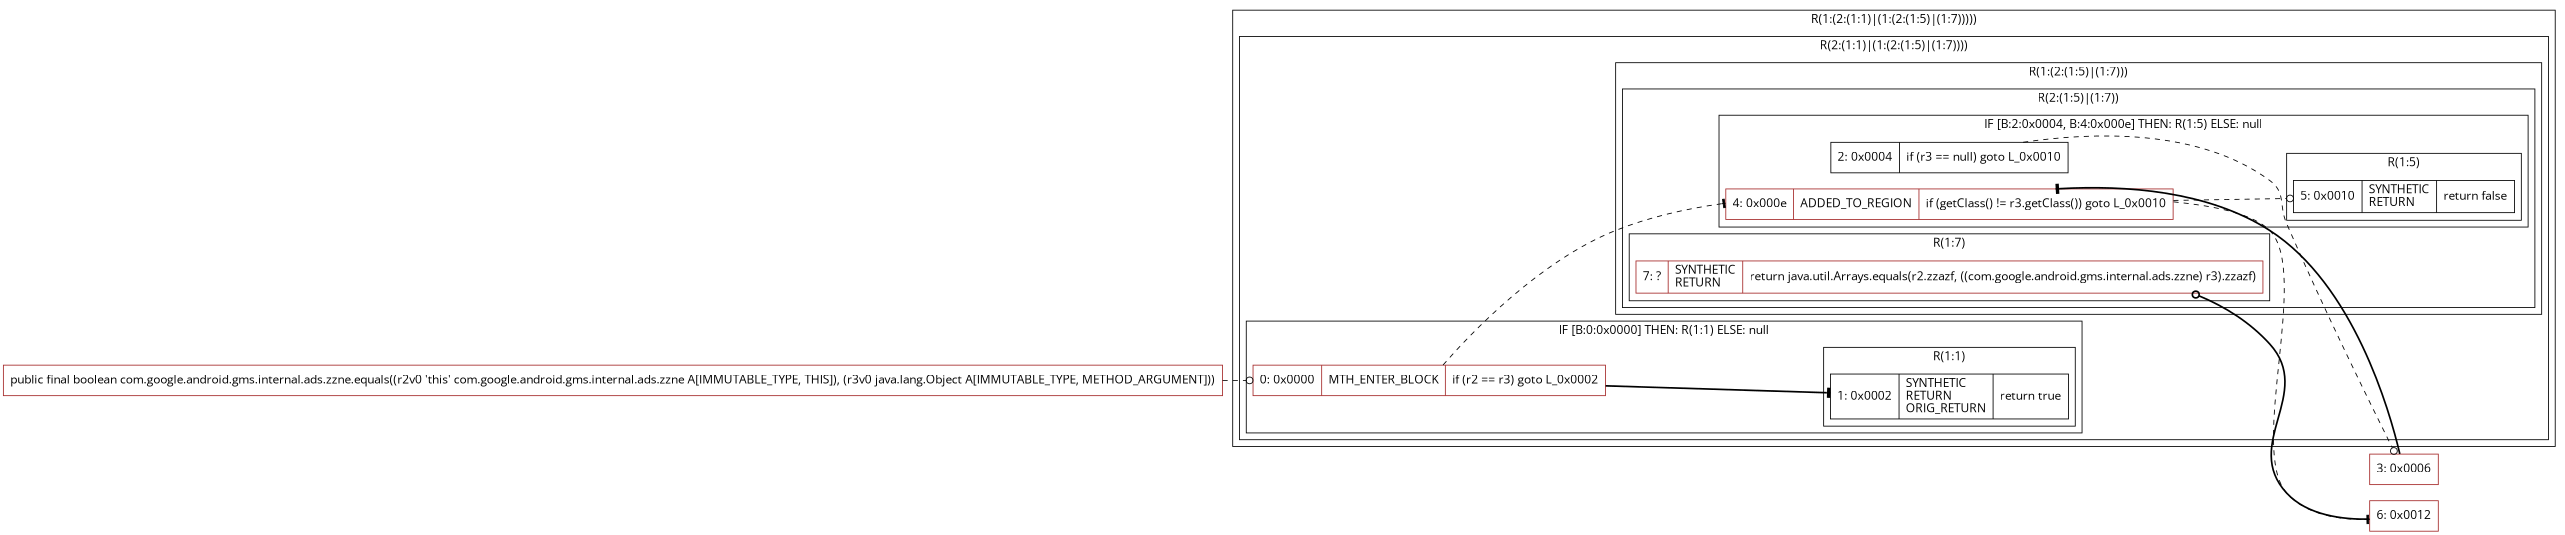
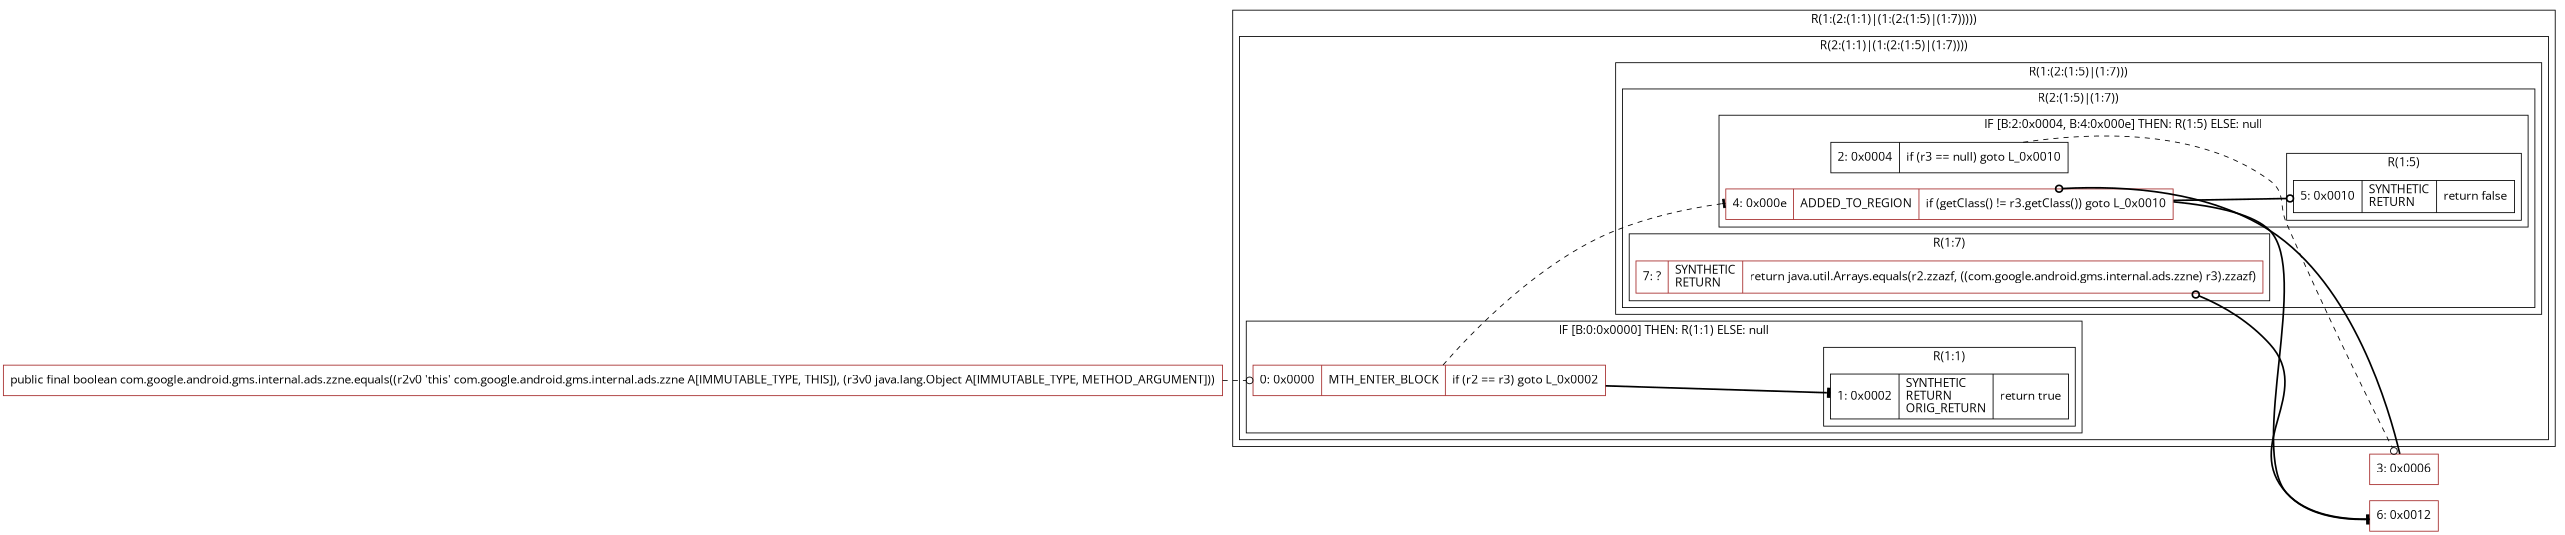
(2230, 199) -> (2230, 199)
(2288, 245) -> (2289, 246)
(2281, 342) -> (2281, 342)
